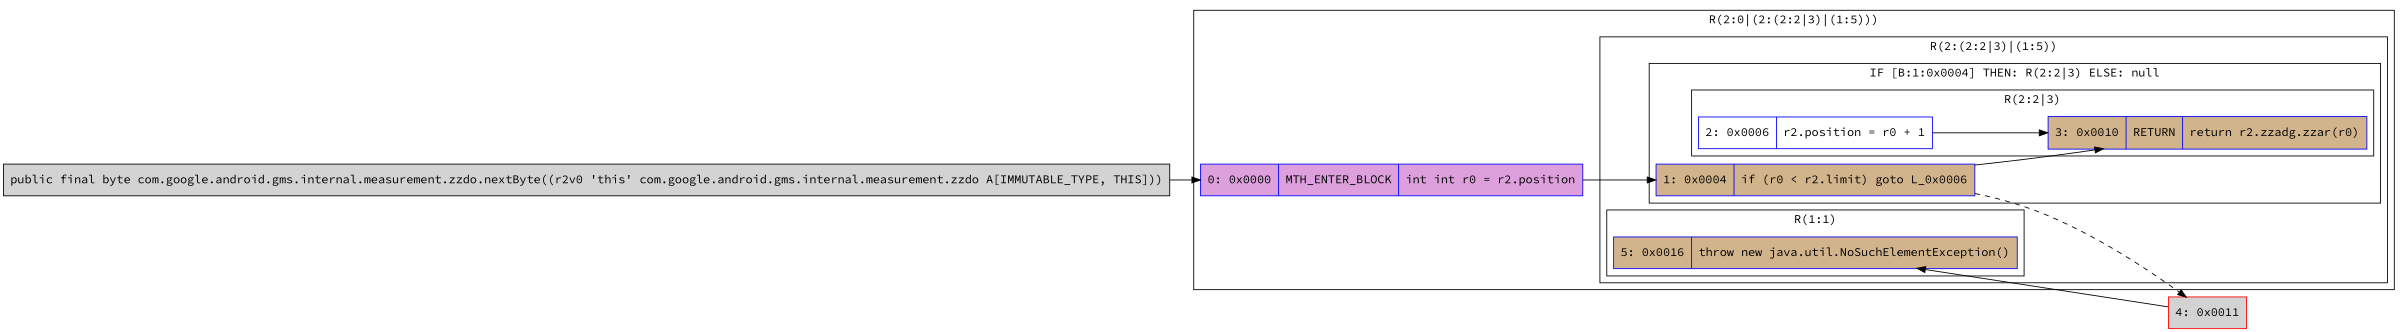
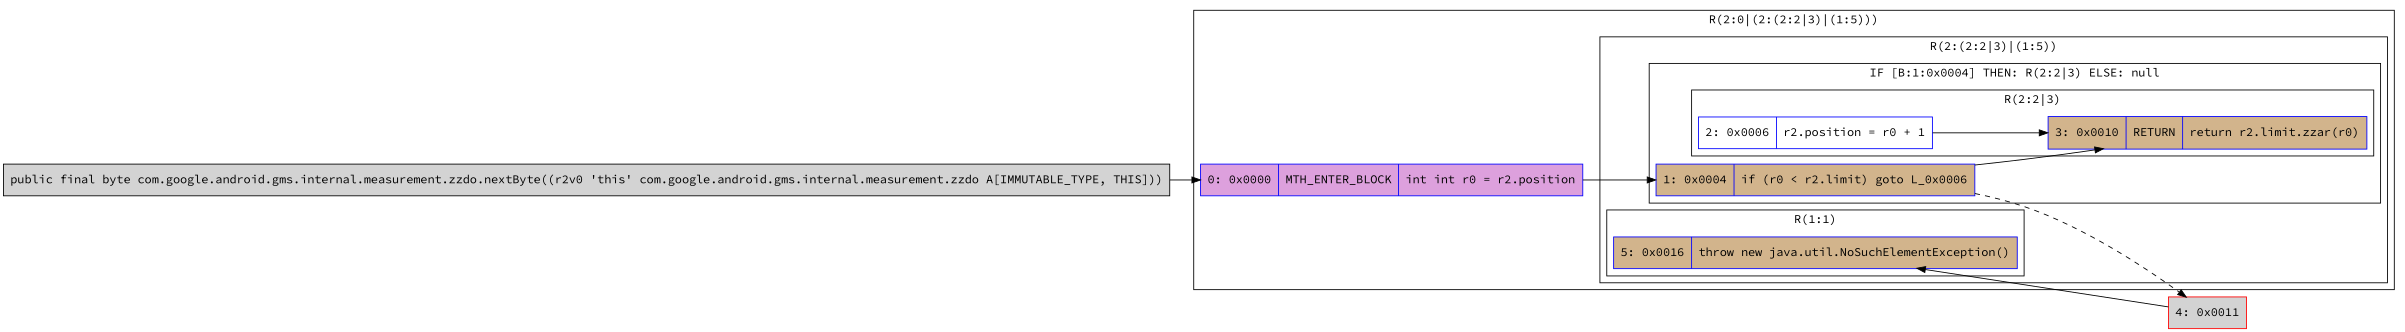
(2275, 132) -> (2275, 132)
